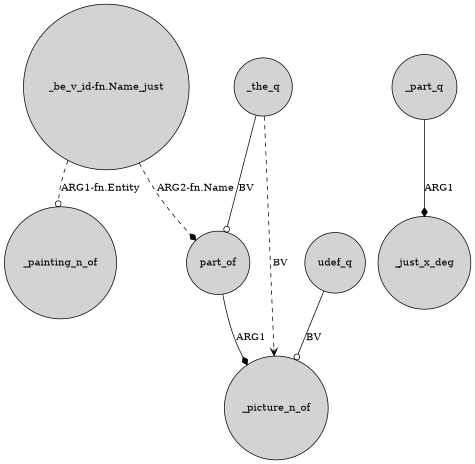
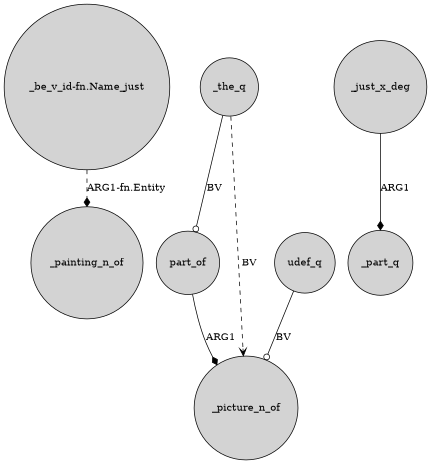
(424, 164) -> (380, 177)
(62, 180) -> (87, 184)
(162, 200) -> none
